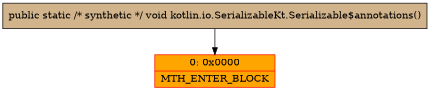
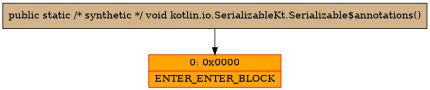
(215, 79) -> (215, 79)
